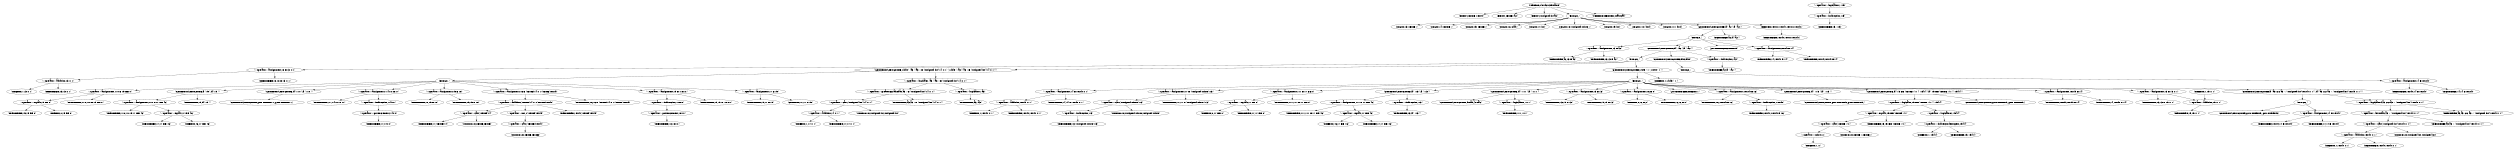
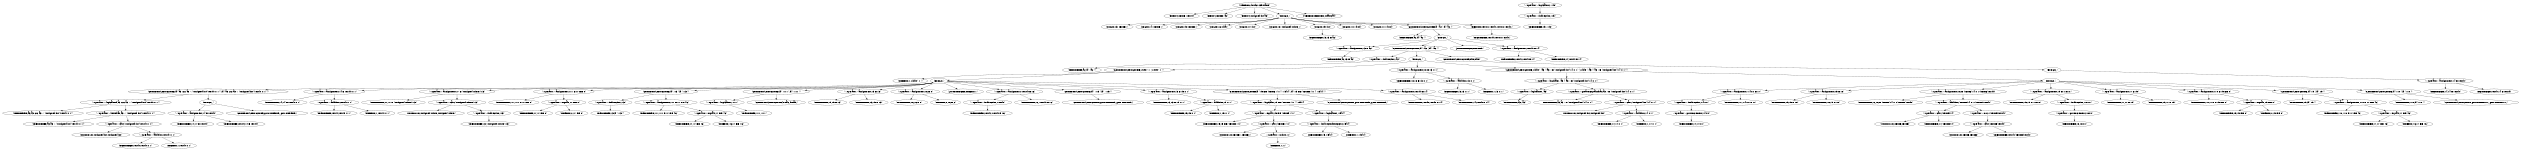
(1604, 53) -> (1322, 32)
(2205, 96) -> (1217, 107)
(800, 102) -> (2121, 102)
none -> (2410, 102)
(551, 108) -> (1999, 129)
